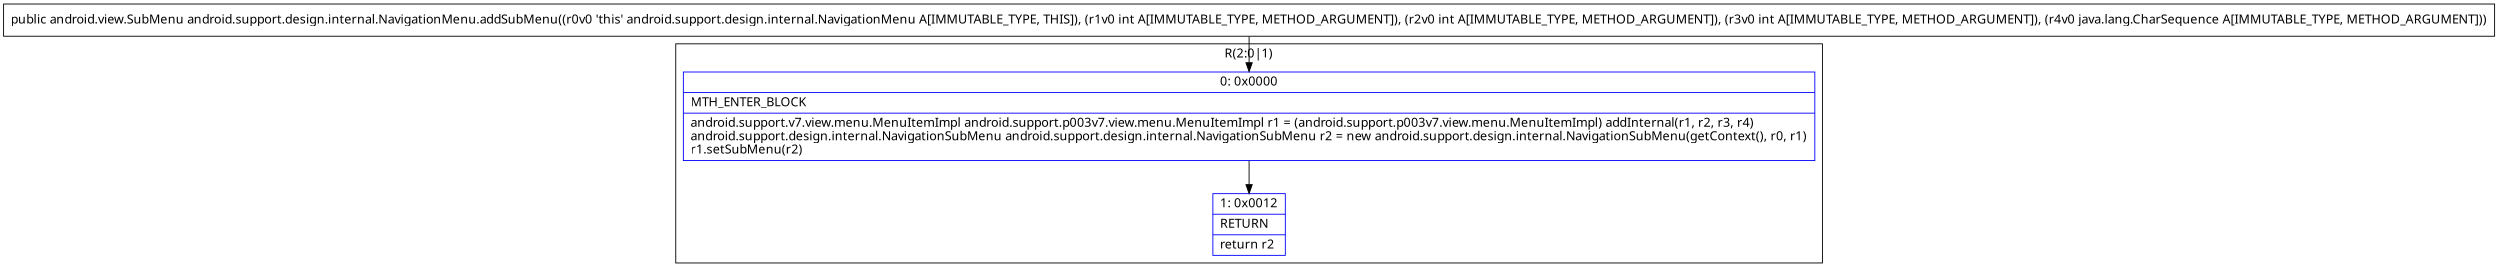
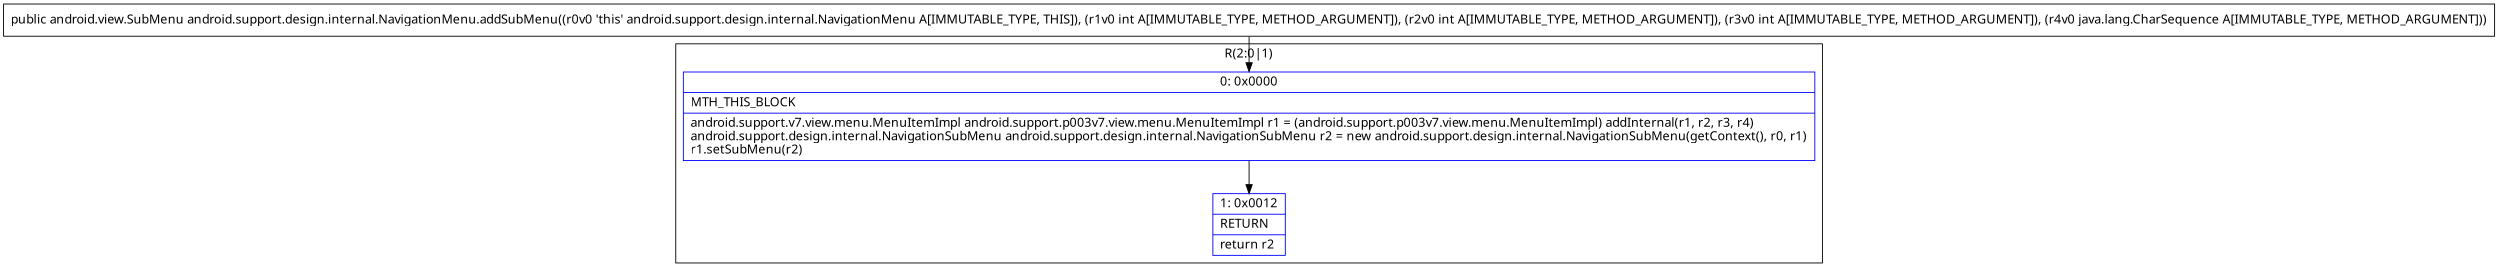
(749, 102) -> (743, 102)
